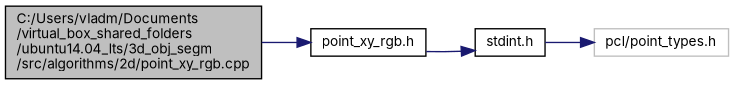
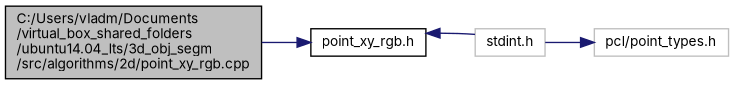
(510, 42) -> (510, 42)
(444, 52) -> (458, 34)
